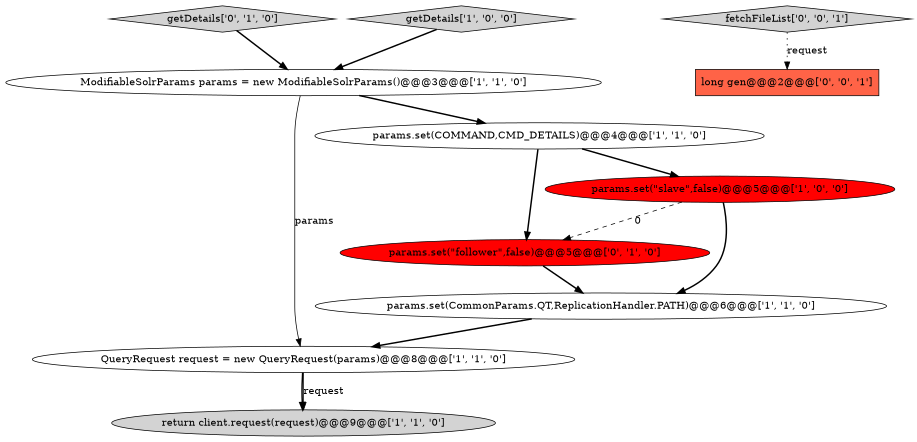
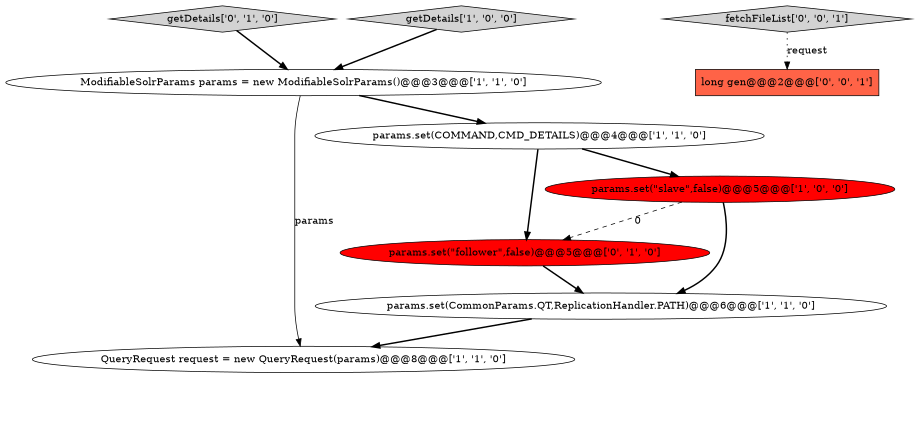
(304, 423) -> none
